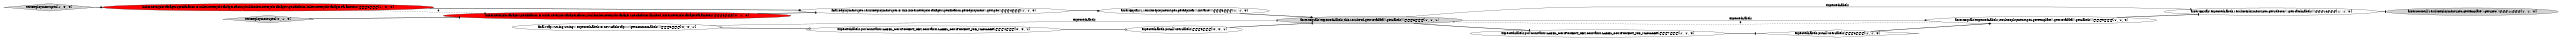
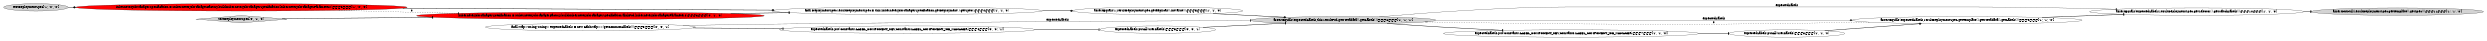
(49, 7) -> (36, 7)
(1838, 33) -> (1787, 33)
